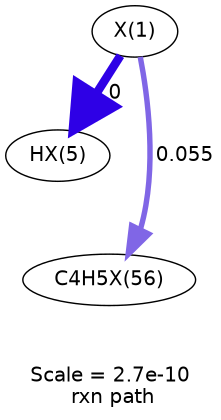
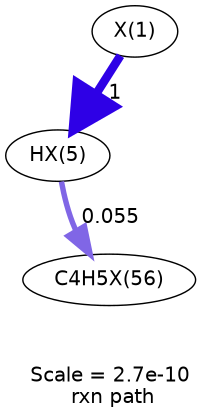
(112, 94) -> (112, 94)
(150, 143) -> (67, 207)
